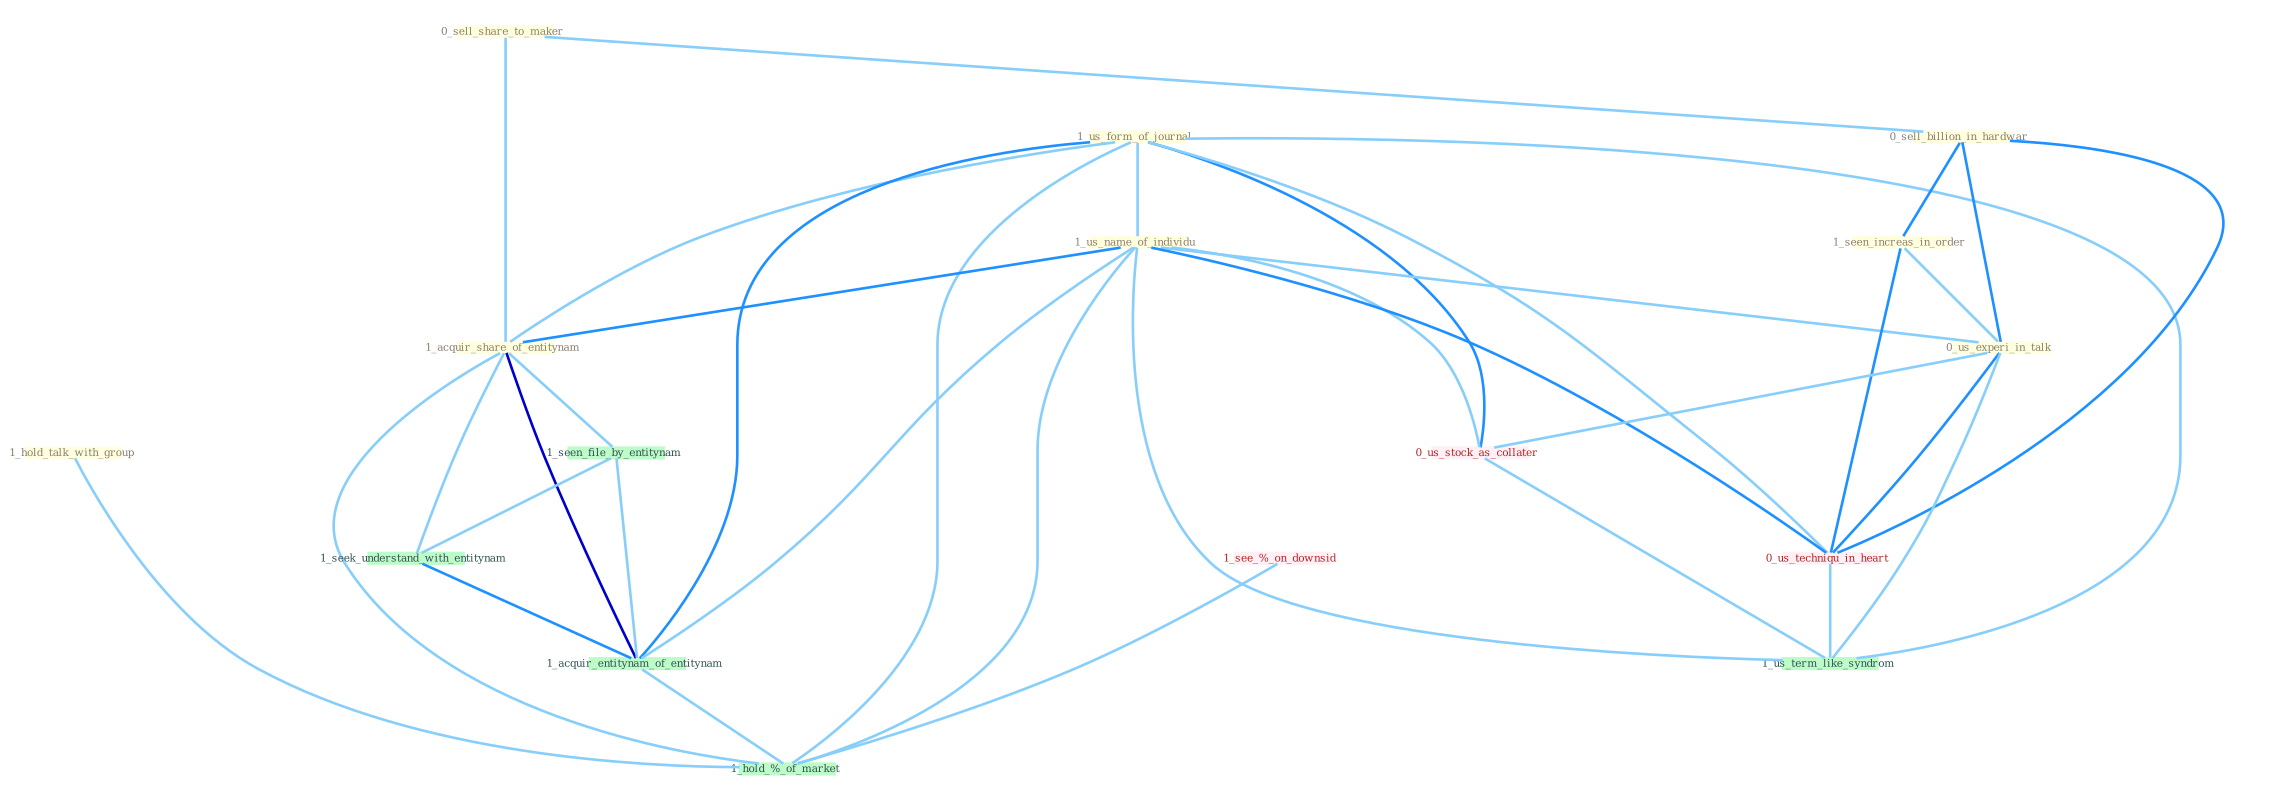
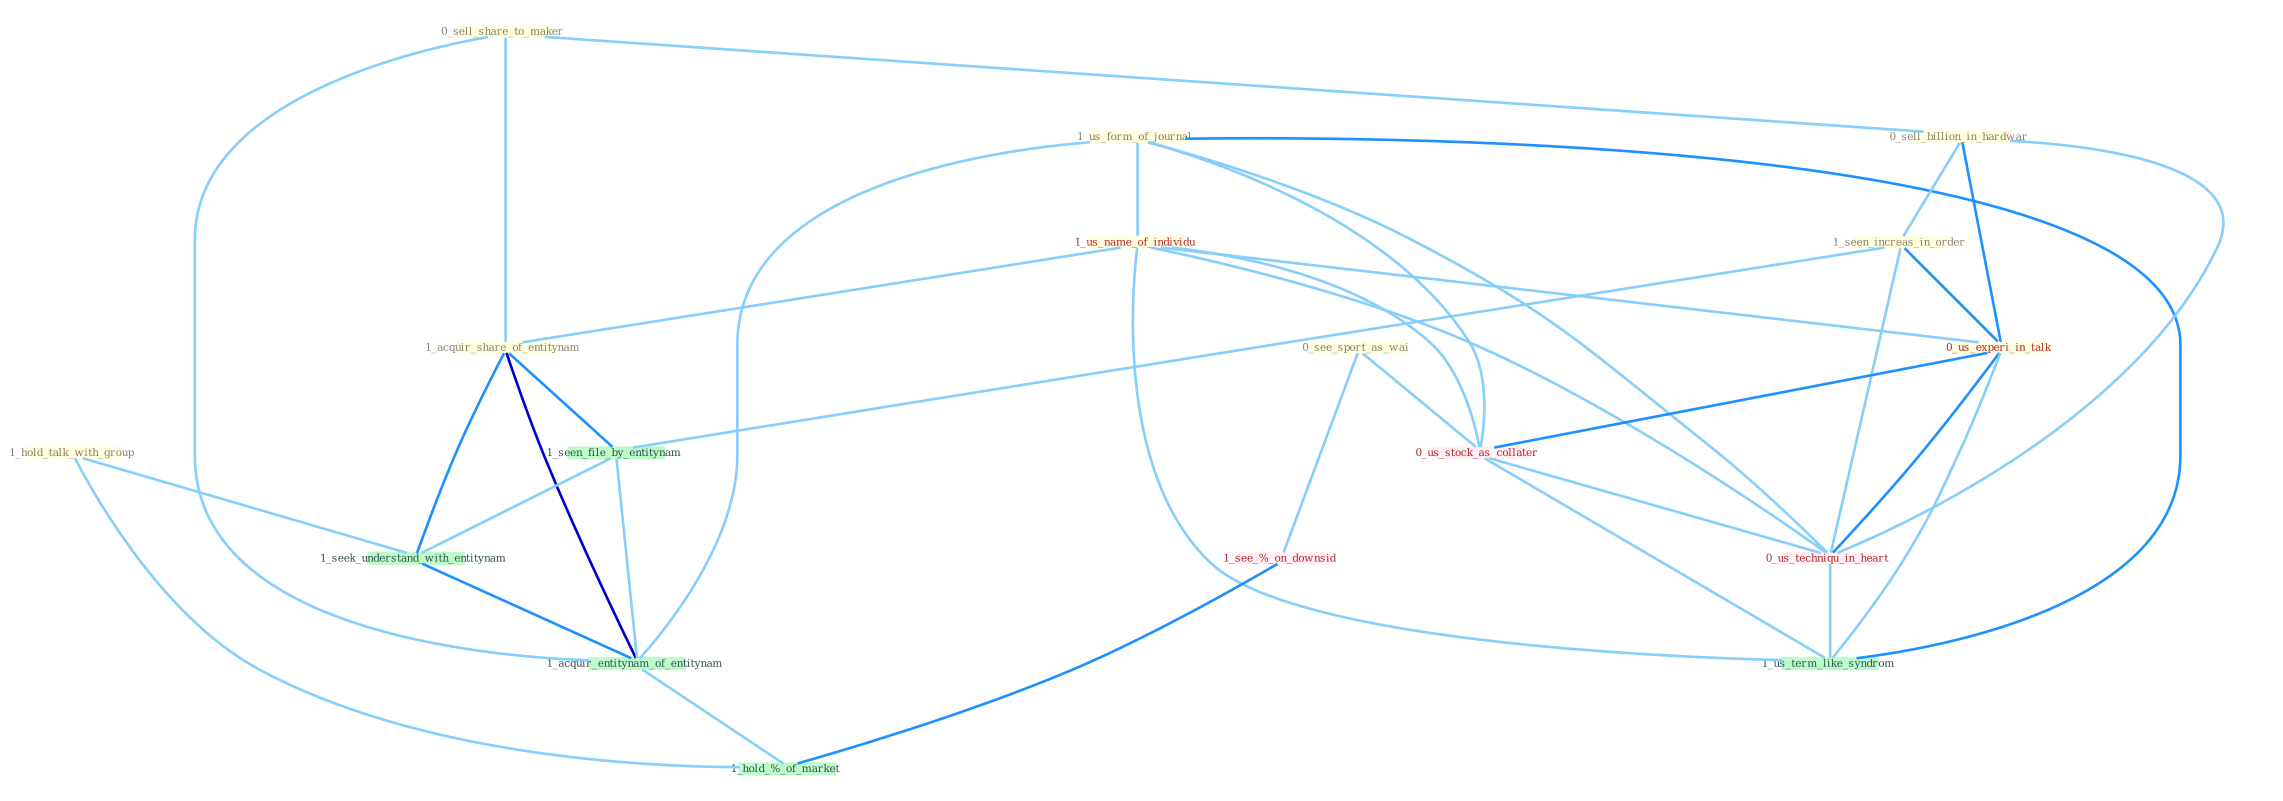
(1940, 176) -> (1940, 176)
(800, 205) -> none
(2010, 213) -> (2010, 213)
(1138, 242) -> (1138, 242)
(1371, 245) -> (1371, 245)
(757, 278) -> (757, 278)
(822, 295) -> (822, 295)
(1951, 295) -> (1951, 295)
(2152, 341) -> (2152, 341)
none -> (1258, 347)
none -> (1359, 348)
(2001, 348) -> (2001, 348)
(1507, 360) -> (1507, 360)
(561, 400) -> (561, 400)
(1741, 400) -> (1741, 400)
(1866, 400) -> (1866, 400)
(937, 435) -> none
(457, 451) -> (457, 451)
(887, 453) -> (195, 399)
none -> (245, 506)
none -> (1655, 506)
(1038, 558) -> none
(407, 632) -> none
(1045, 681) -> (1045, 681)
